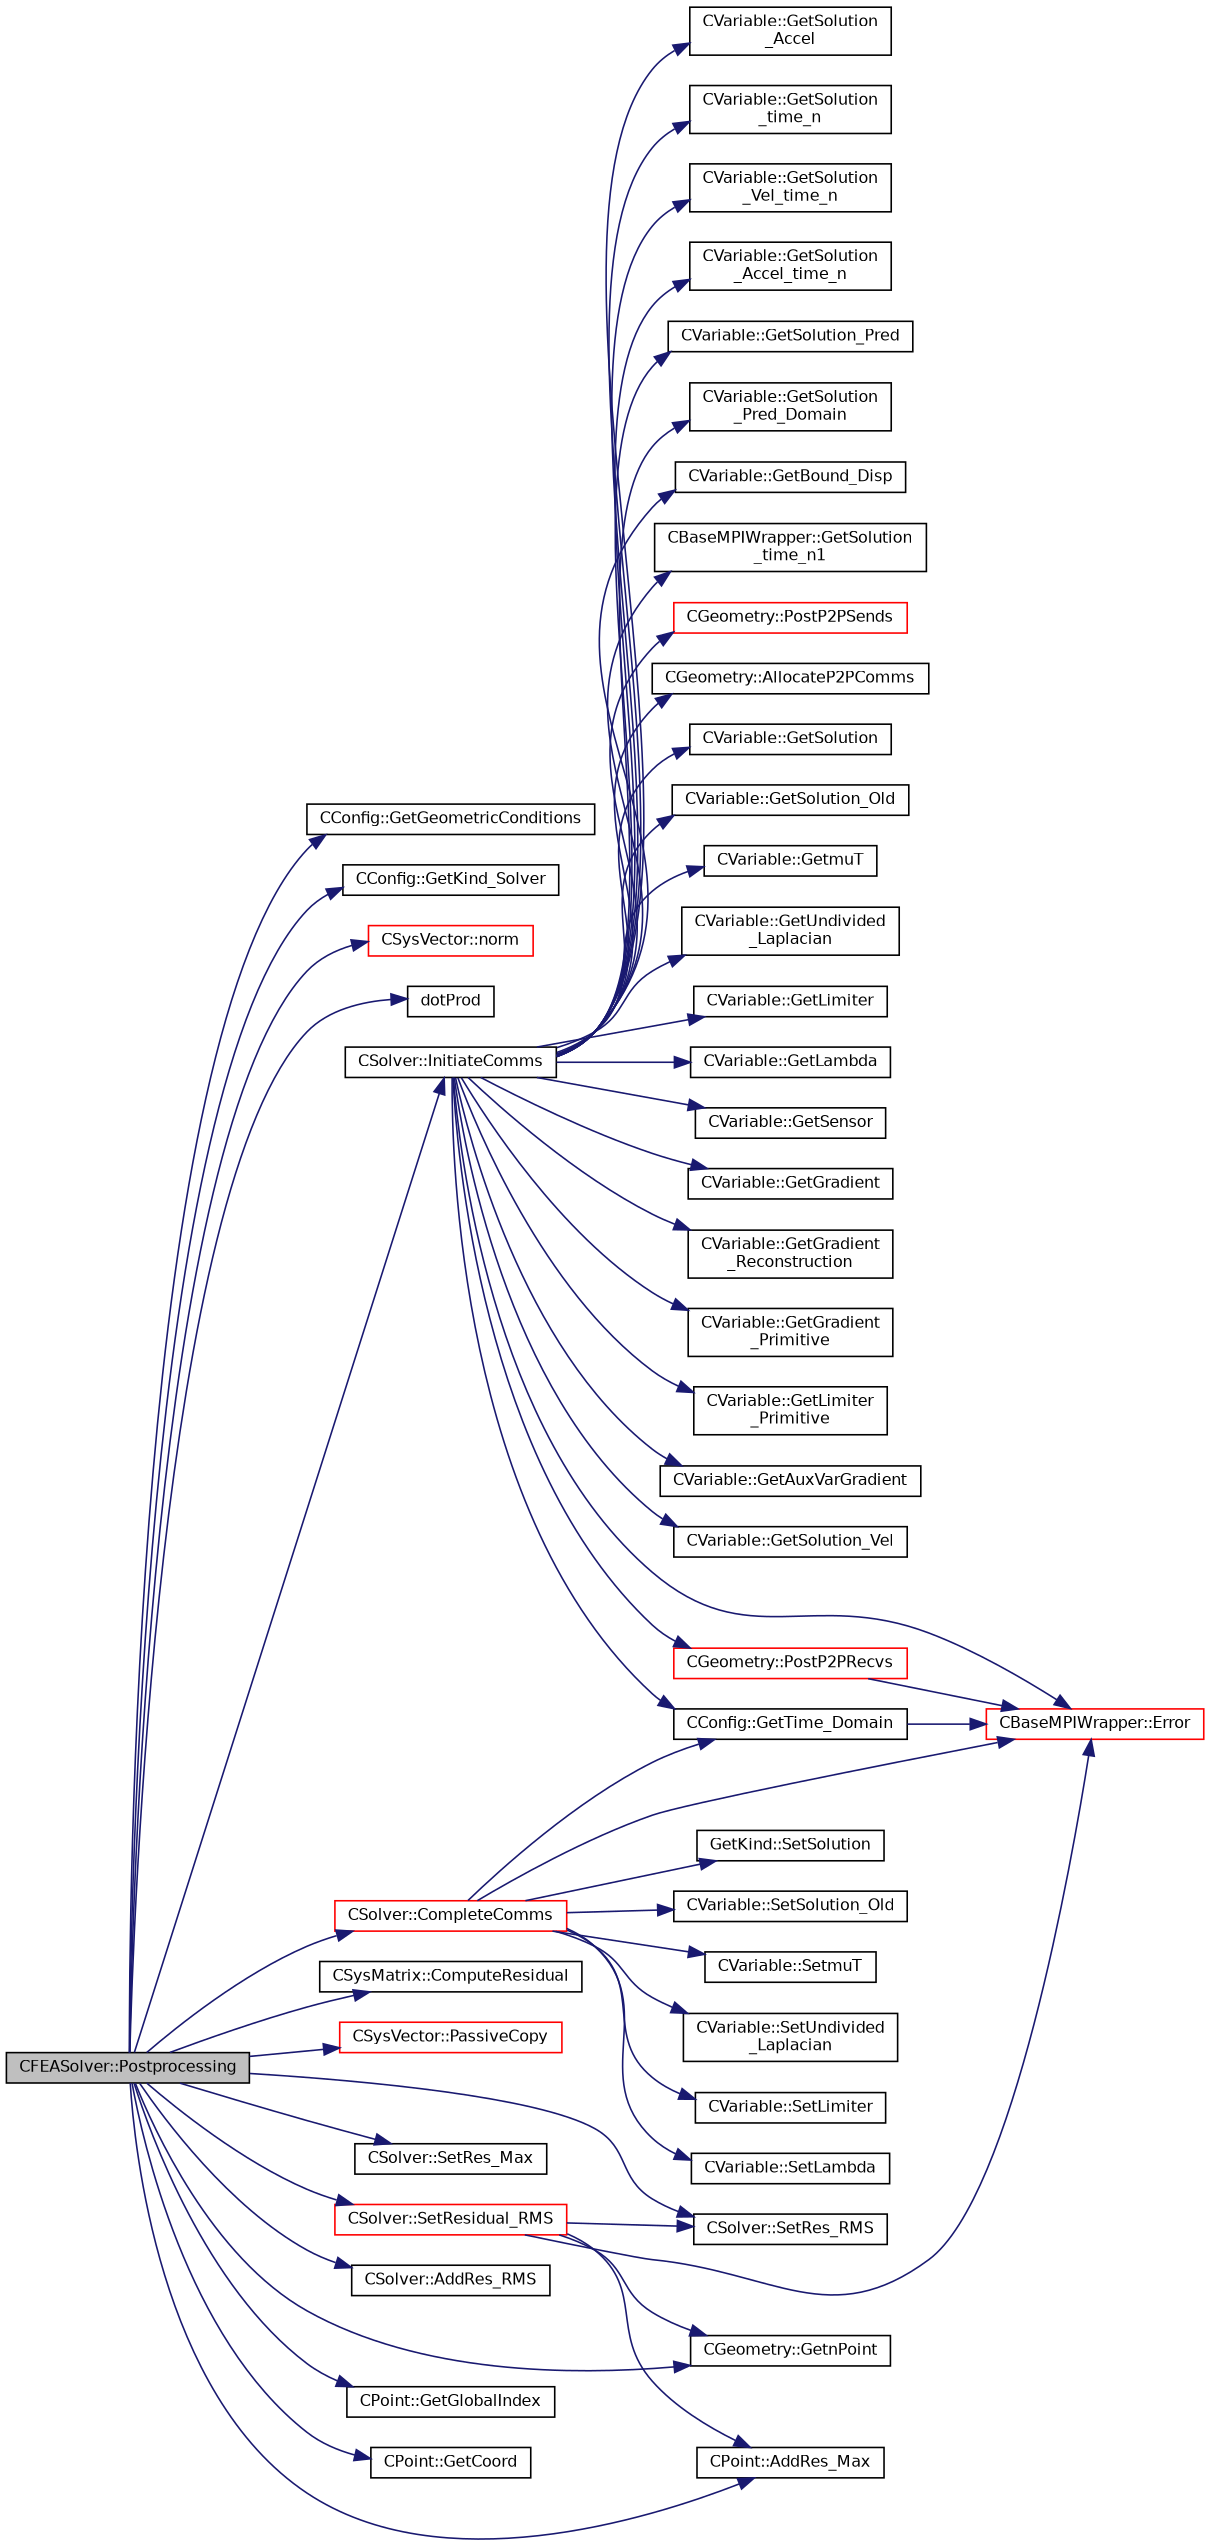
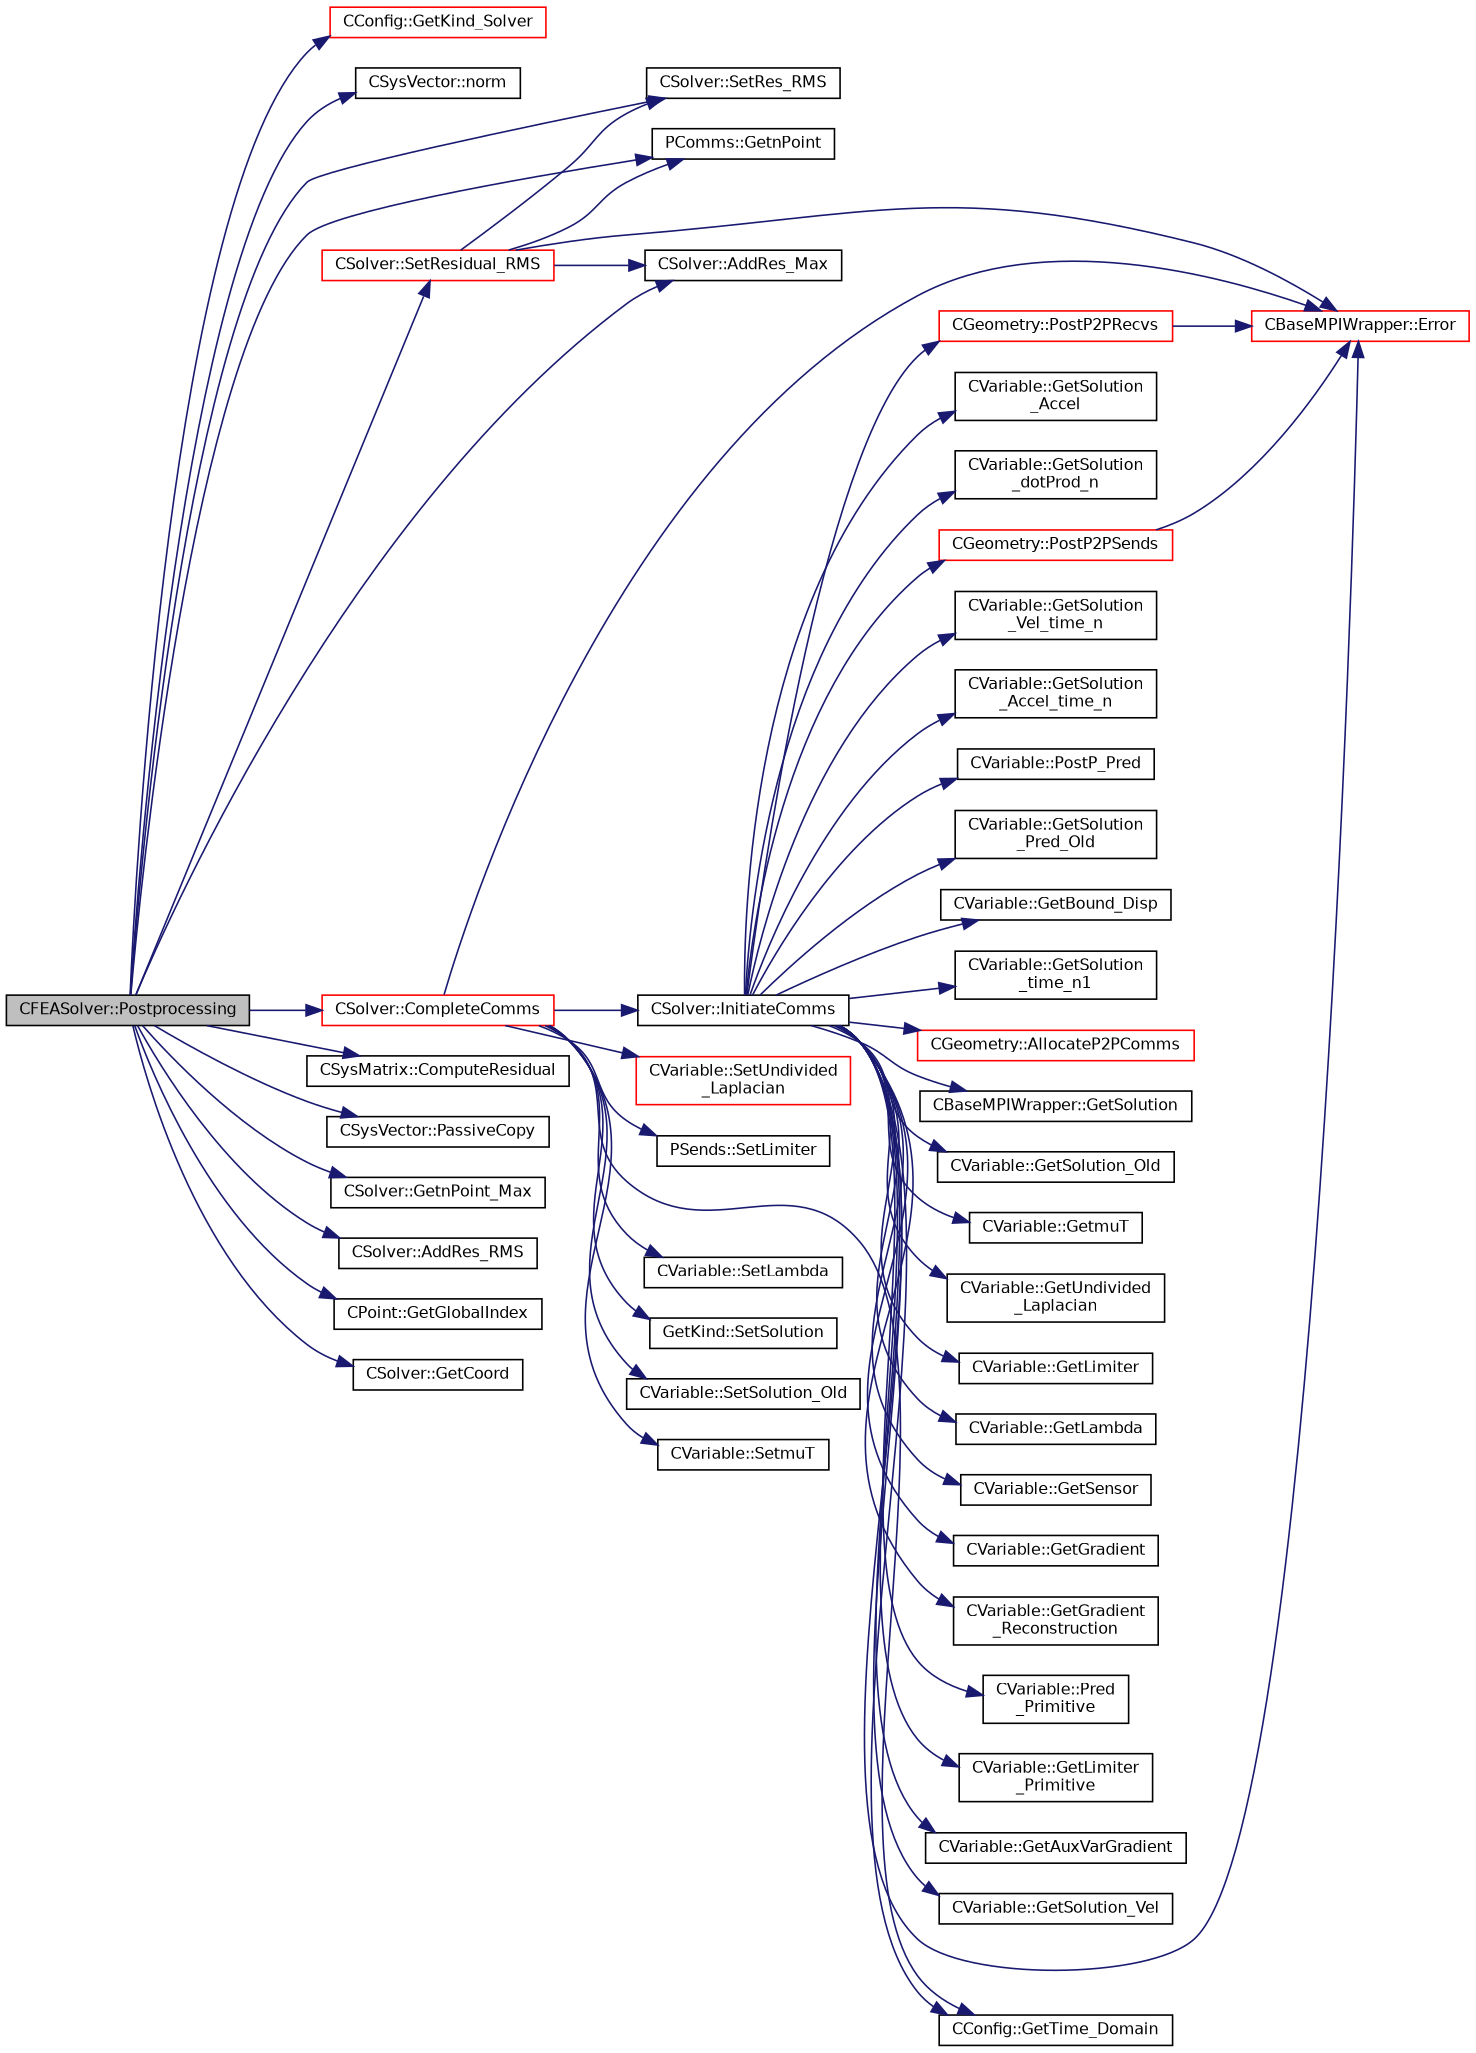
(791, 110) -> (1056, 475)
(791, 337) -> (1056, 764)
(791, 407) -> (1056, 834)
(791, 548) -> (1056, 975)
(791, 679) -> (1056, 1045)
(791, 739) -> (1056, 1106)
(451, 819) -> none
(451, 880) -> (438, 22)
(451, 941) -> (438, 83)
(451, 1001) -> none
(791, 1332) -> (1056, 1699)
(287, 1573) -> (588, 1010)
(939, 1724) -> (1262, 458)
(451, 2037) -> (438, 1132)
(791, 2037) -> (743, 1081)
(791, 2108) -> (743, 1151)
(451, 2159) -> (438, 1193)
(791, 2351) -> (743, 144)
(451, 2463) -> (438, 1375)
(791, 2463) -> (743, 265)
